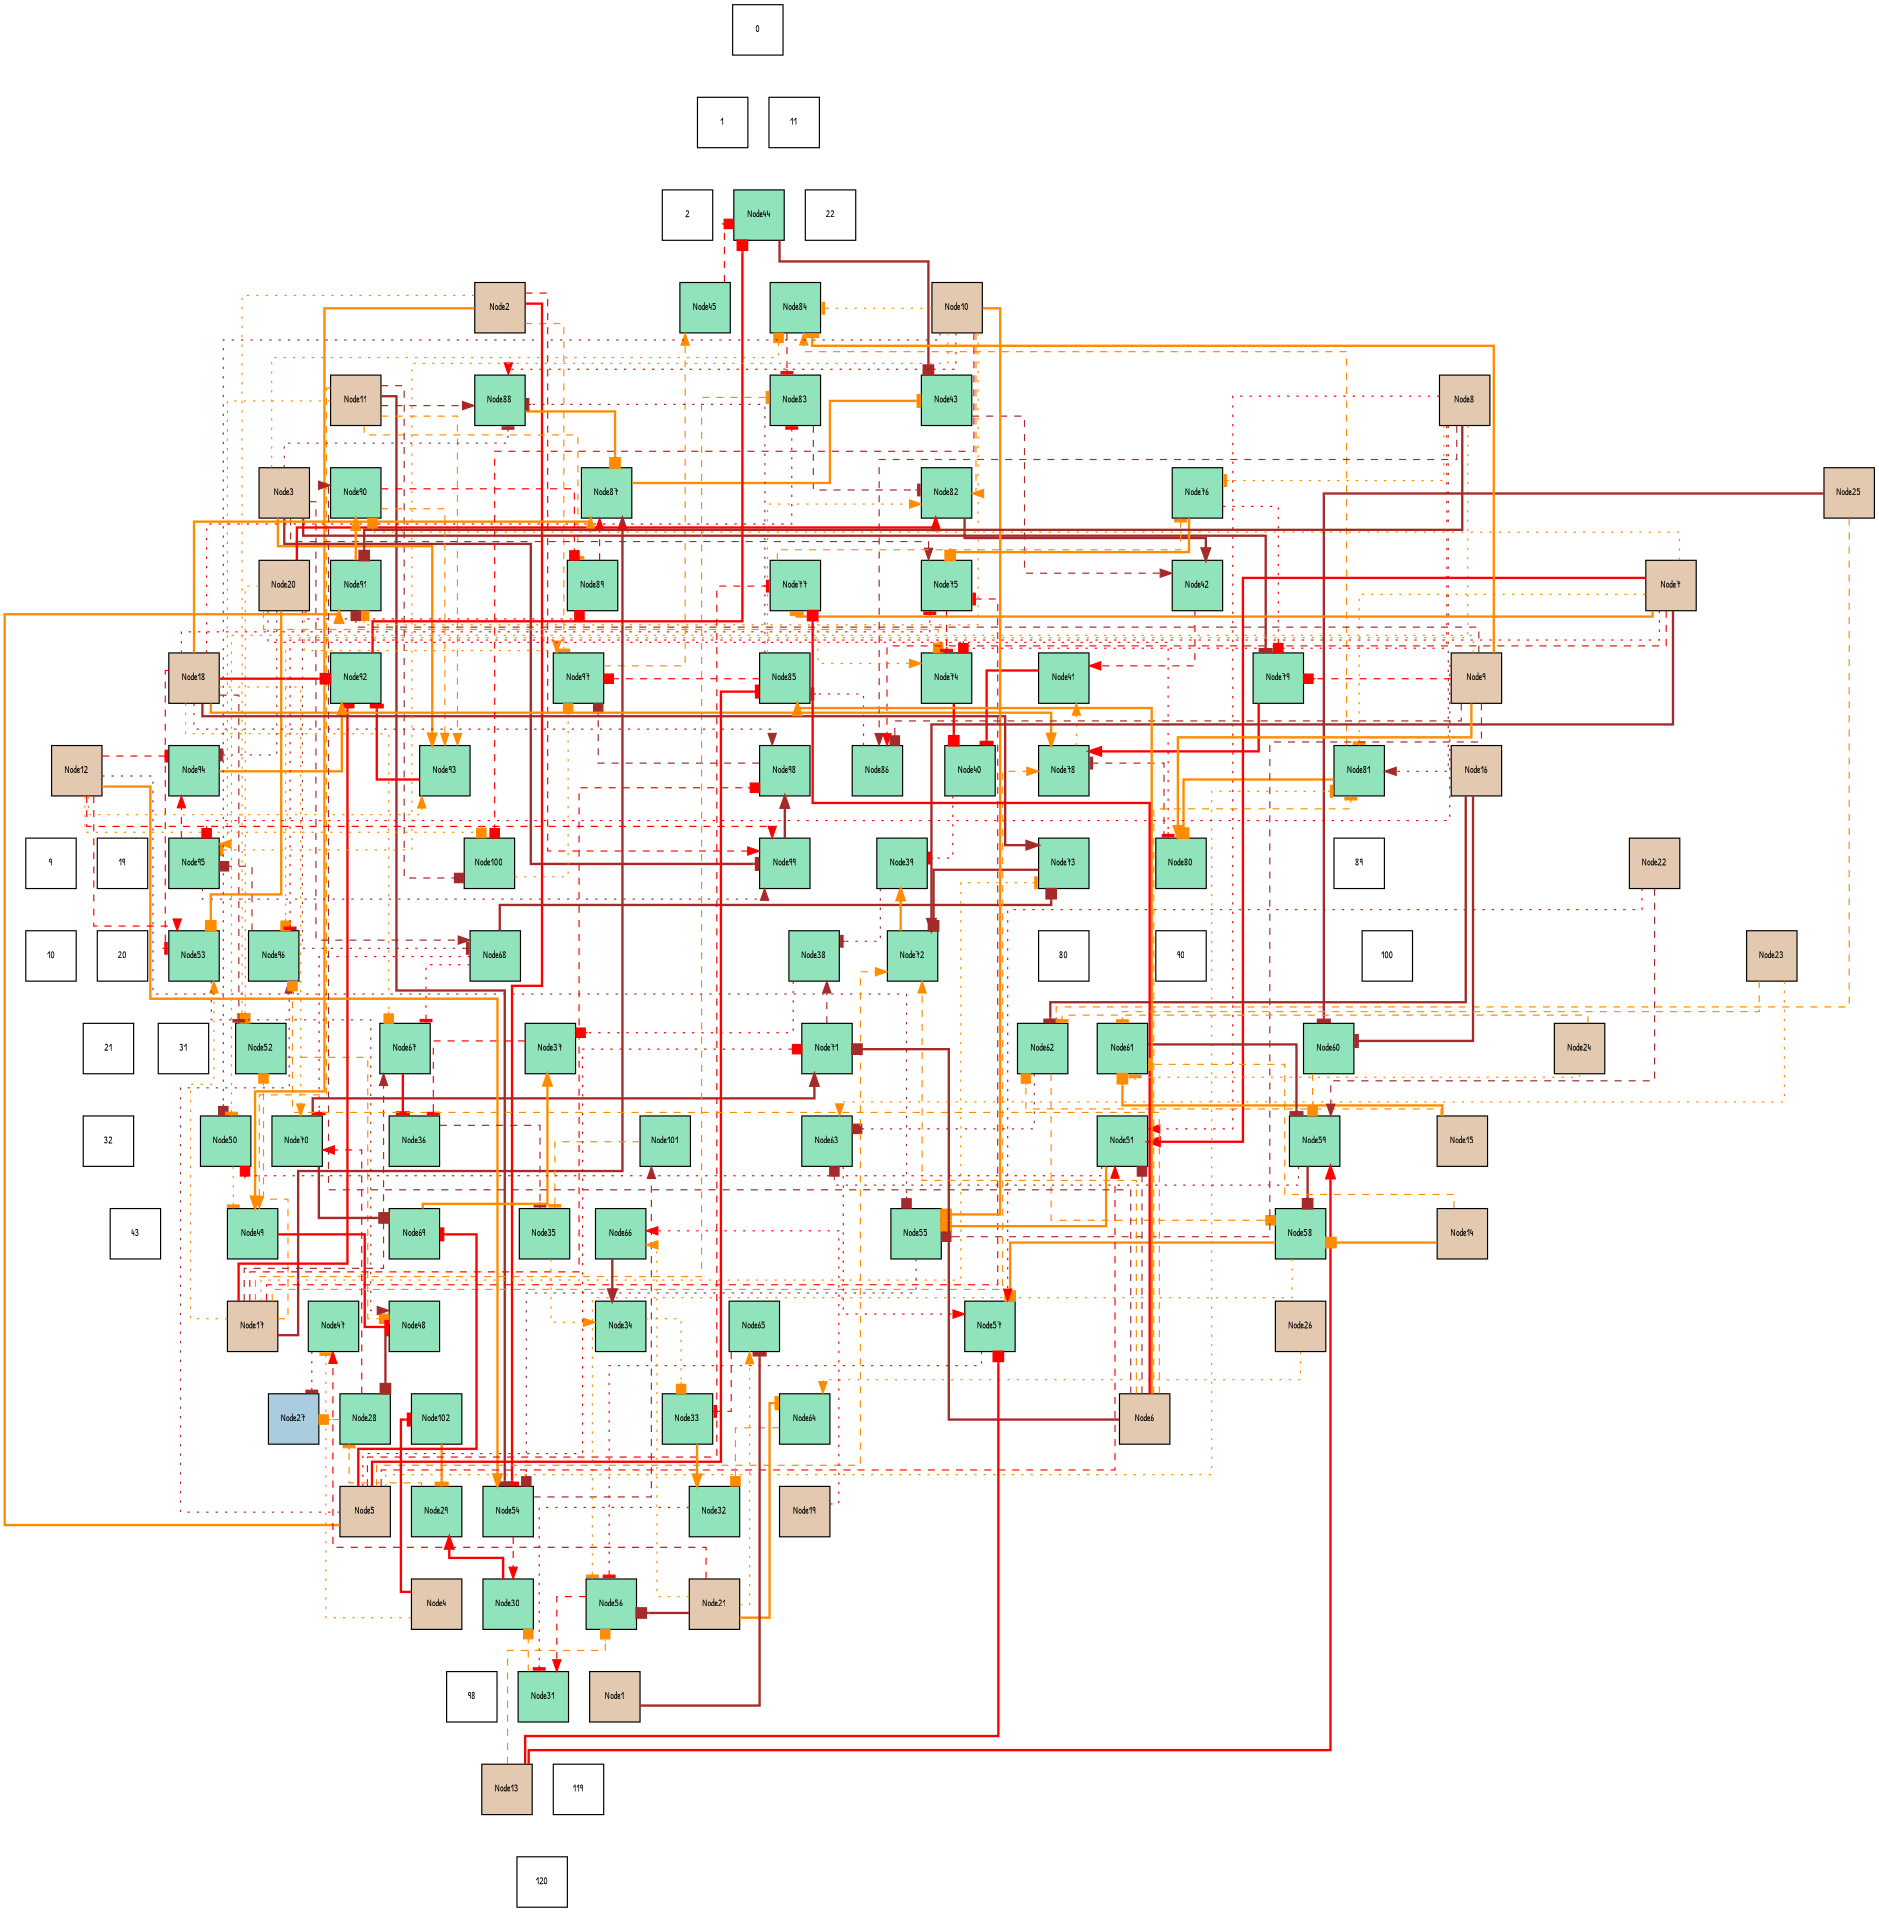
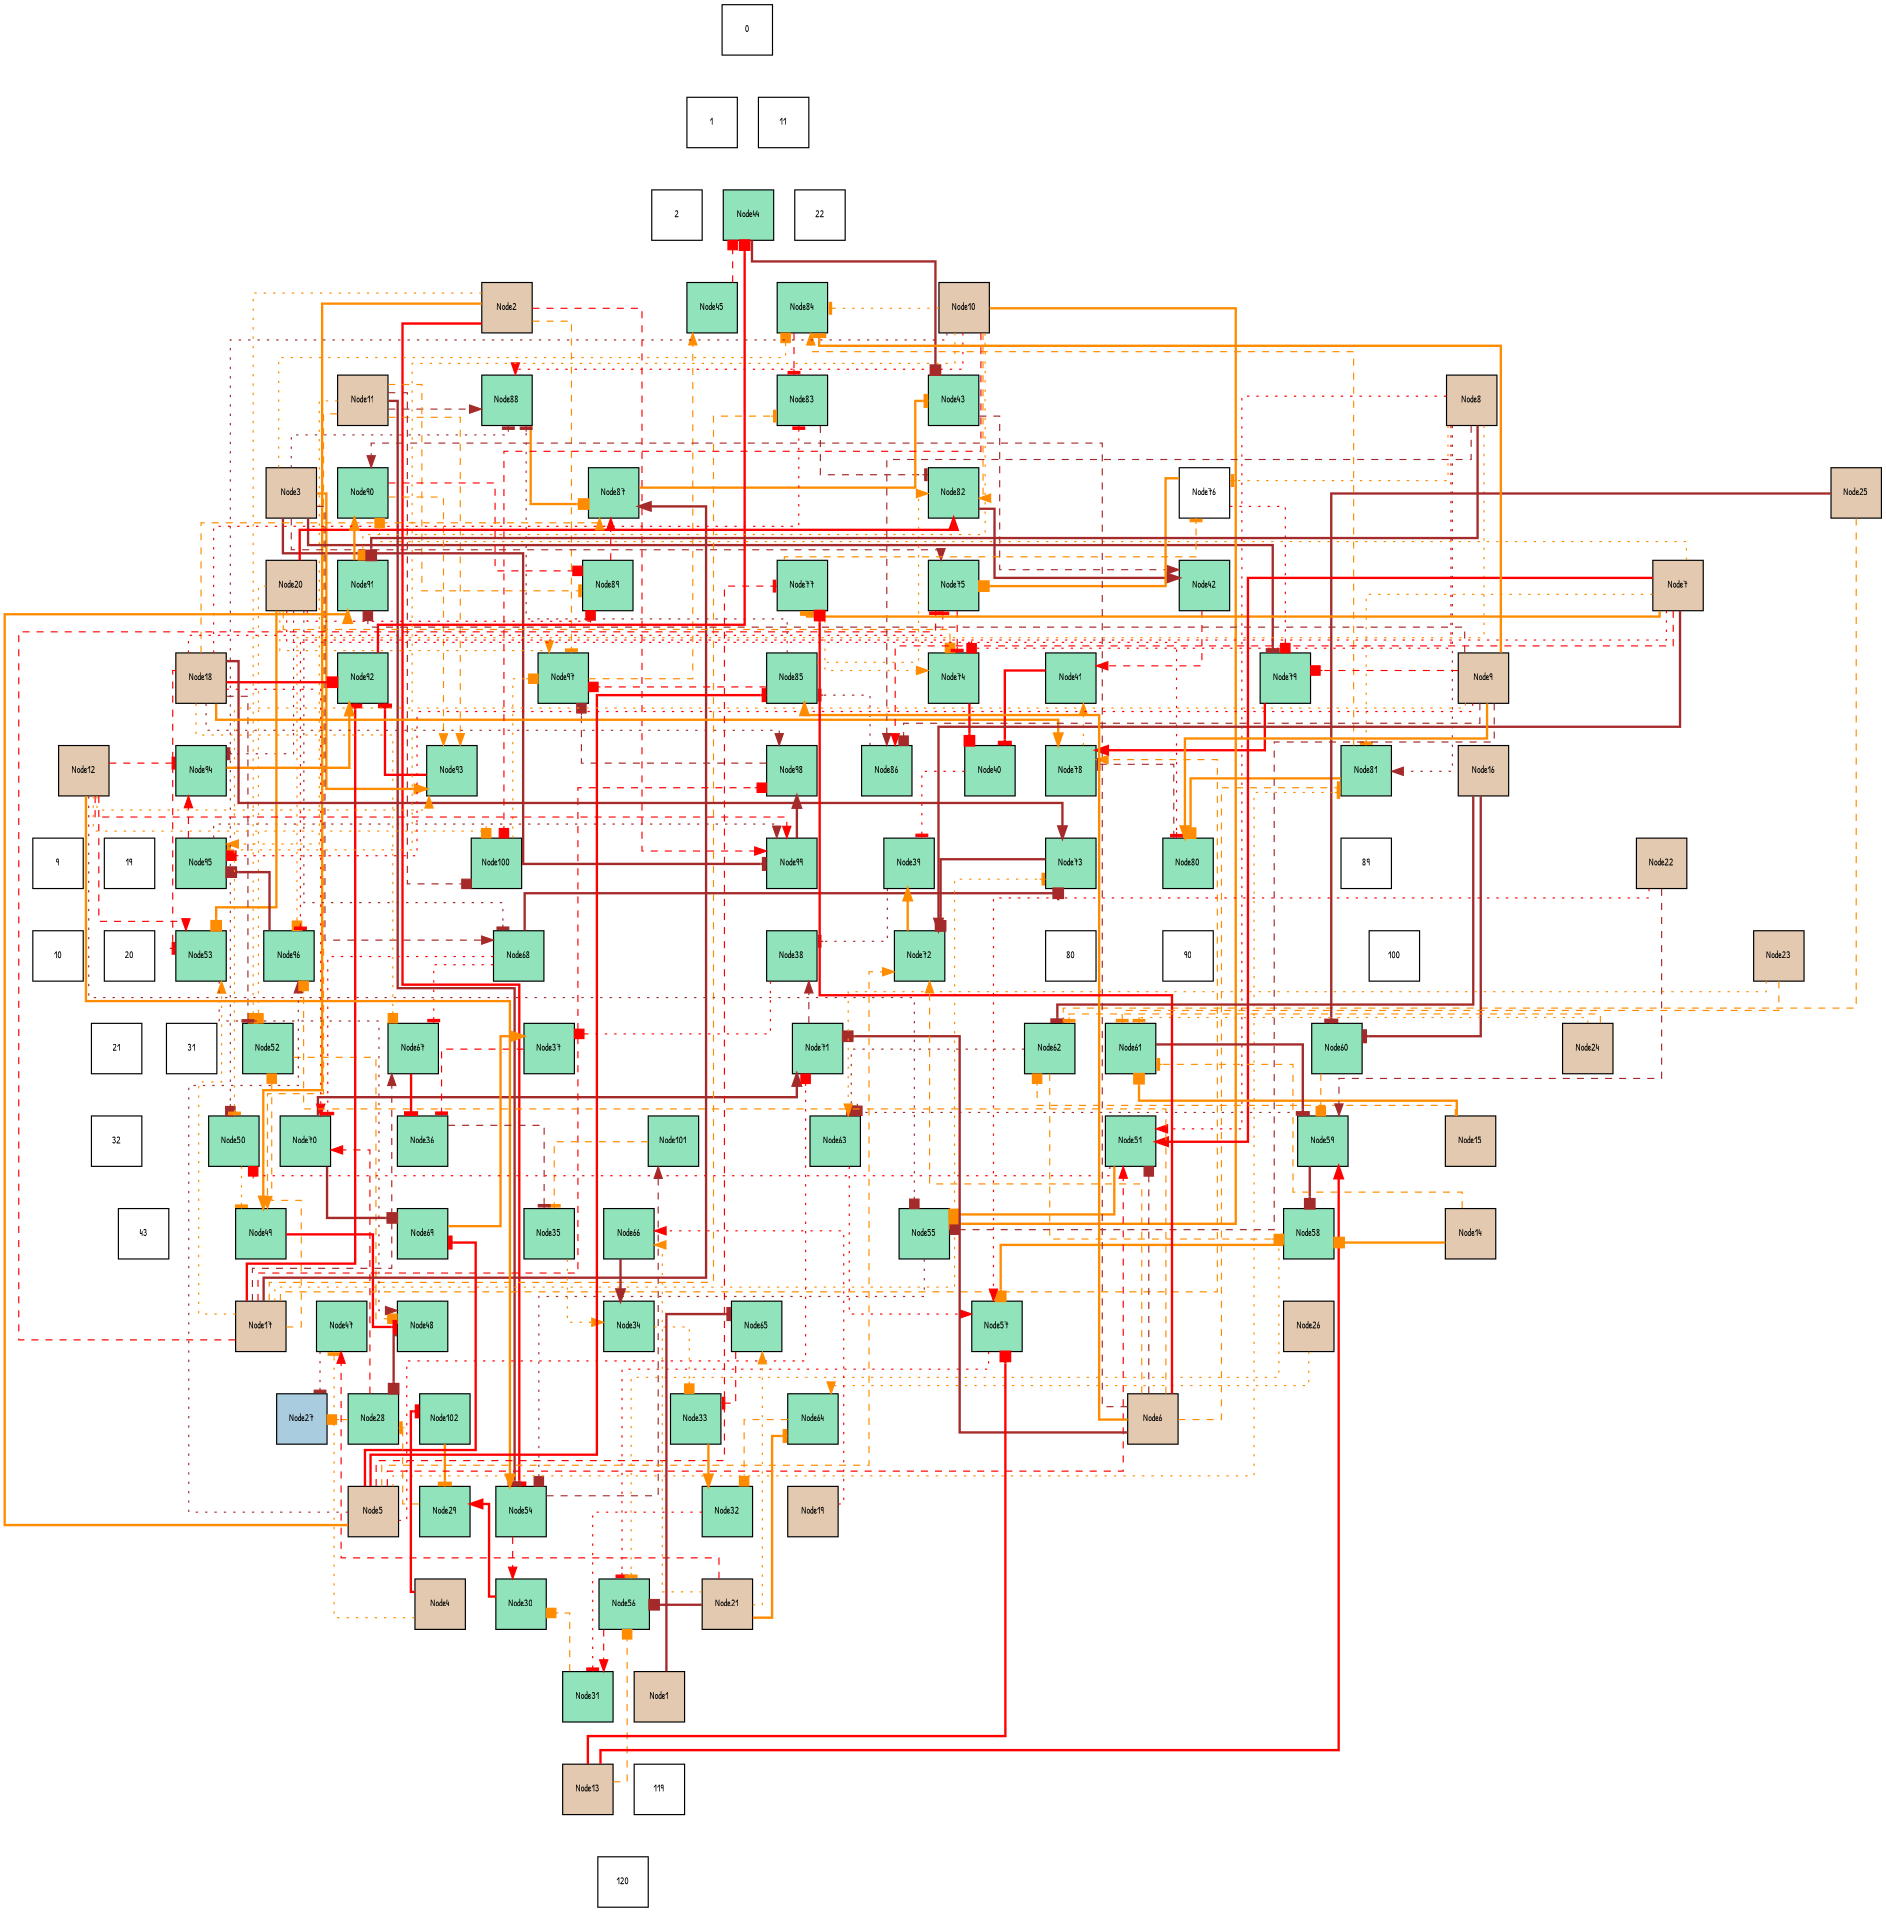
(1197, 493) -> (1204, 493)
(195, 522) -> (203, 523)
(252, 888) -> (270, 886)
(301, 967) -> (321, 850)
(472, 1697) -> none
